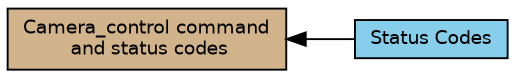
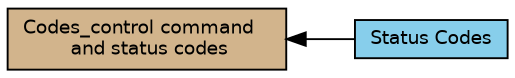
(147, 39) -> (147, 39)
